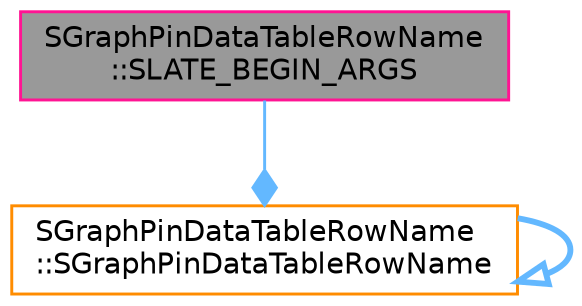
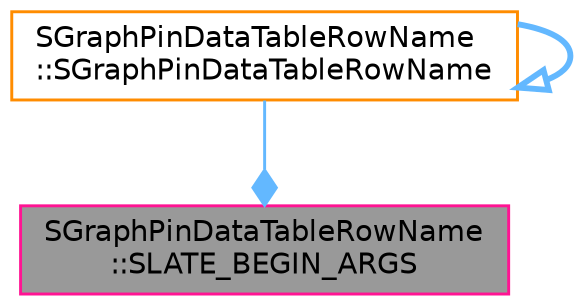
(265, 135) -> (265, 135)
